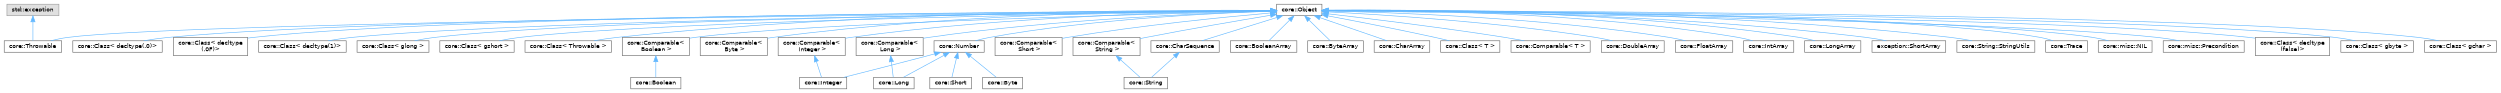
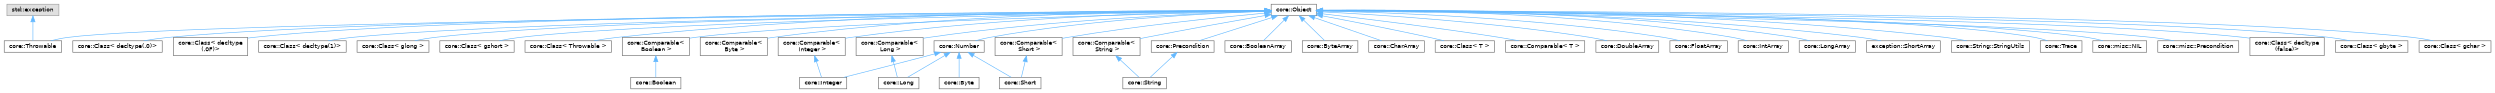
(1185, 47) -> (1183, 47)
none -> (1023, 69)
